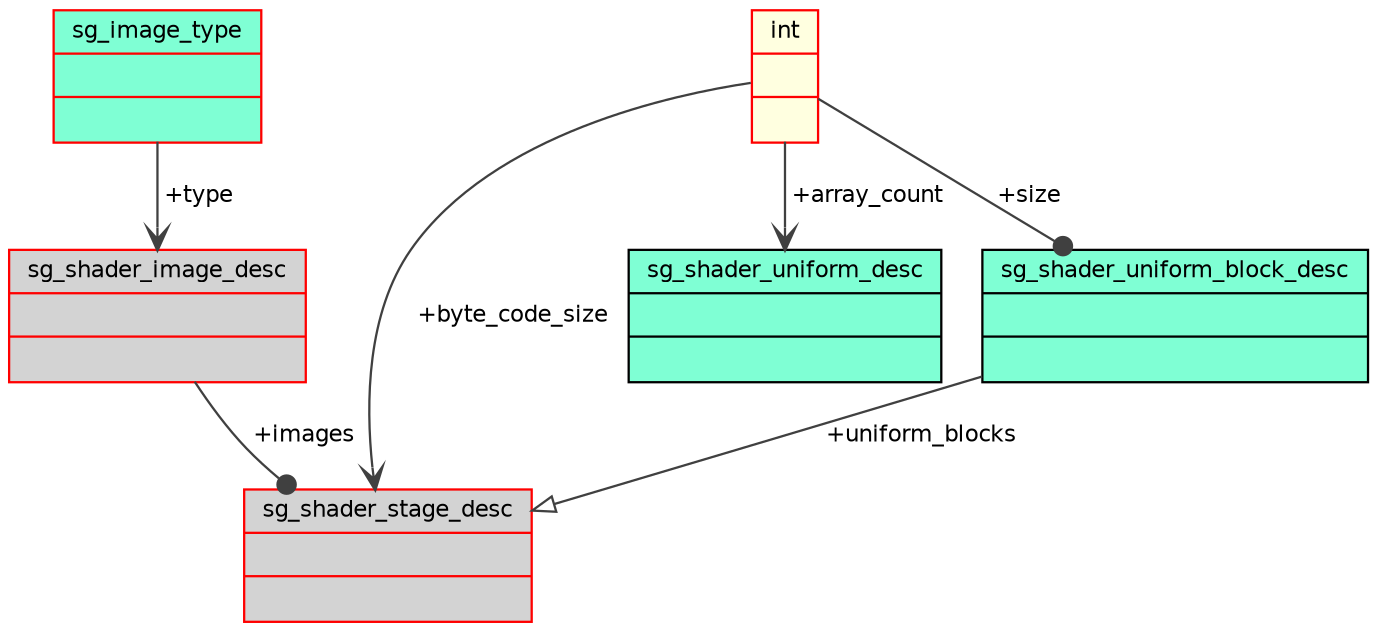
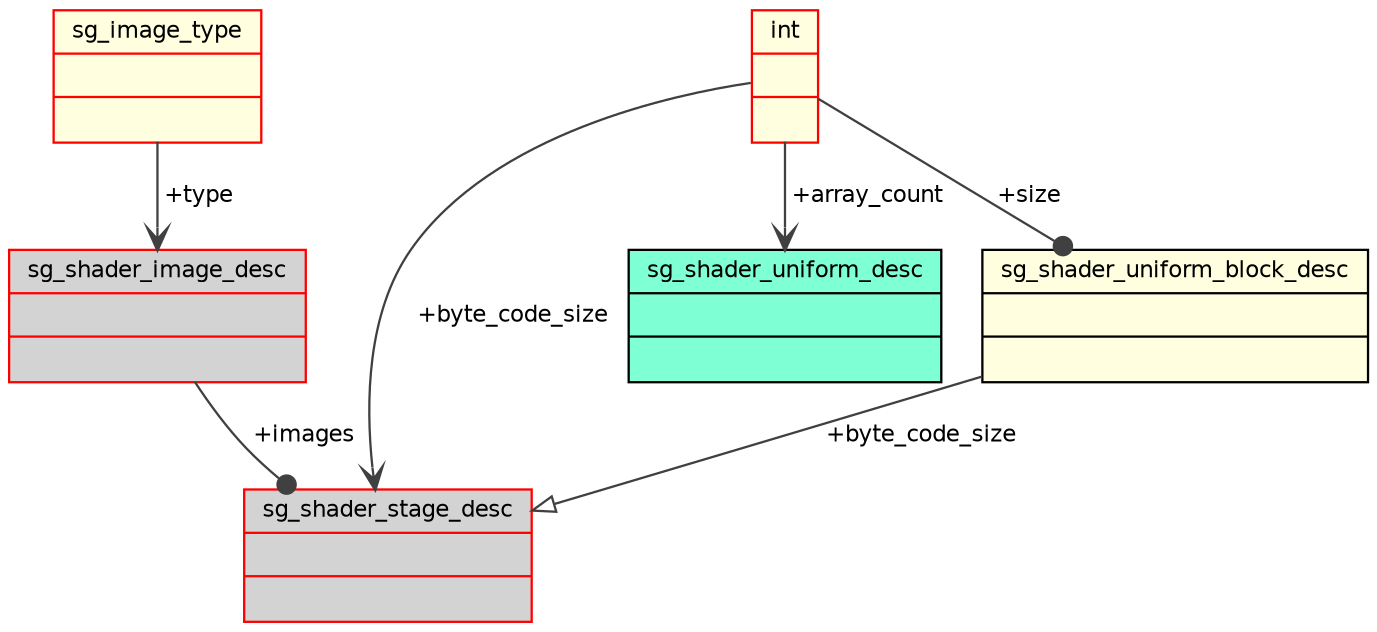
(157, 76) -> (157, 76)
(1175, 316) -> (1175, 316)
(918, 436) -> (918, 436)
